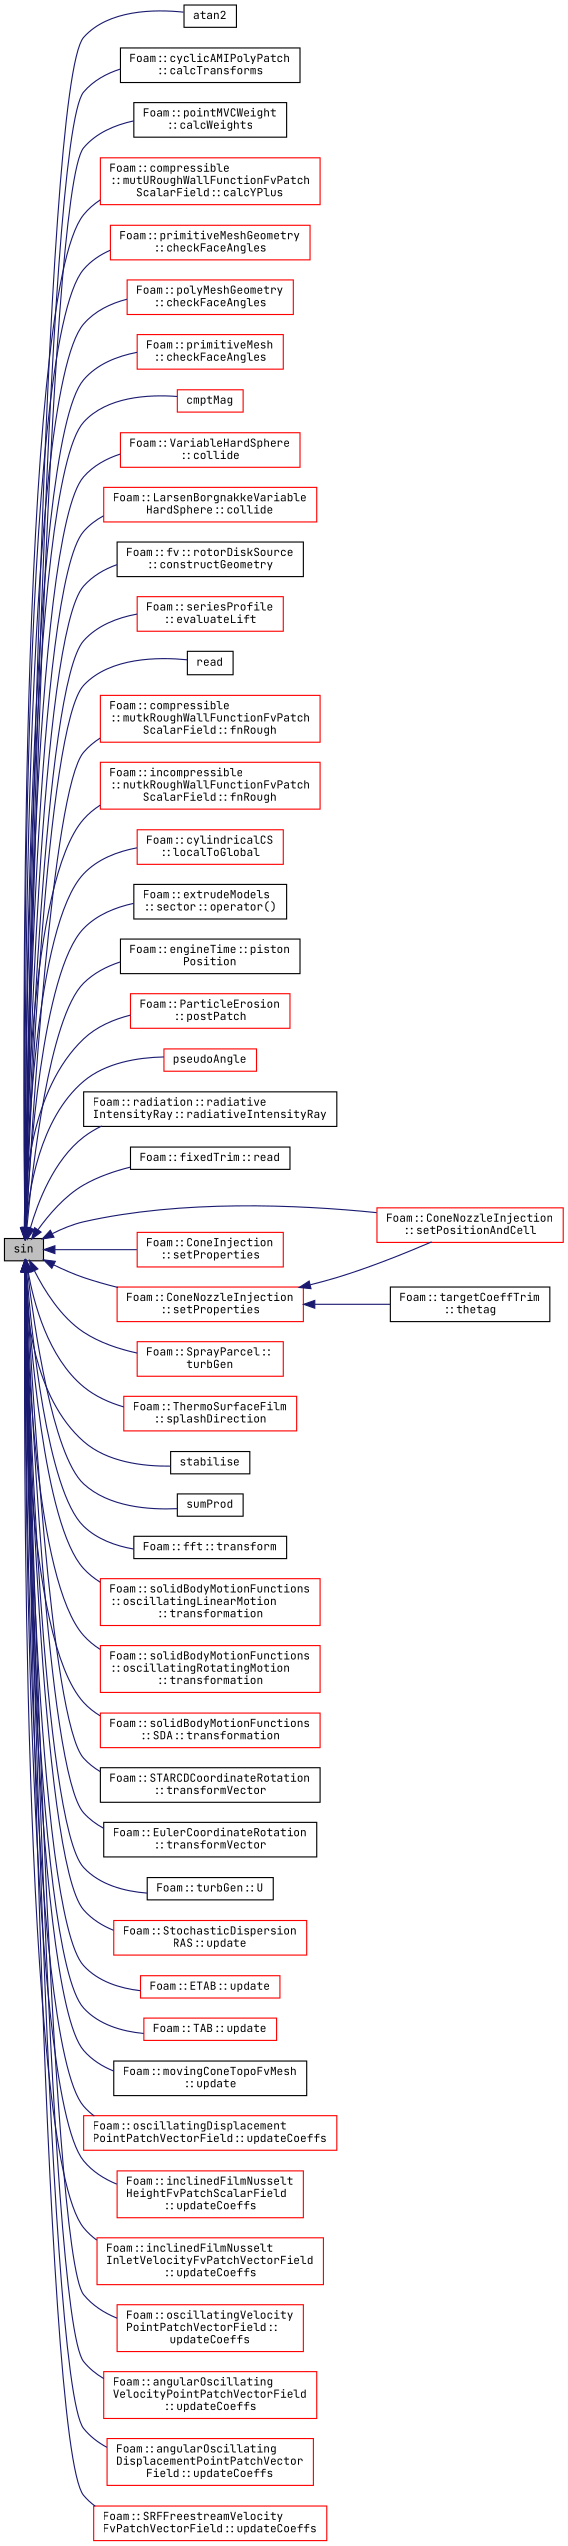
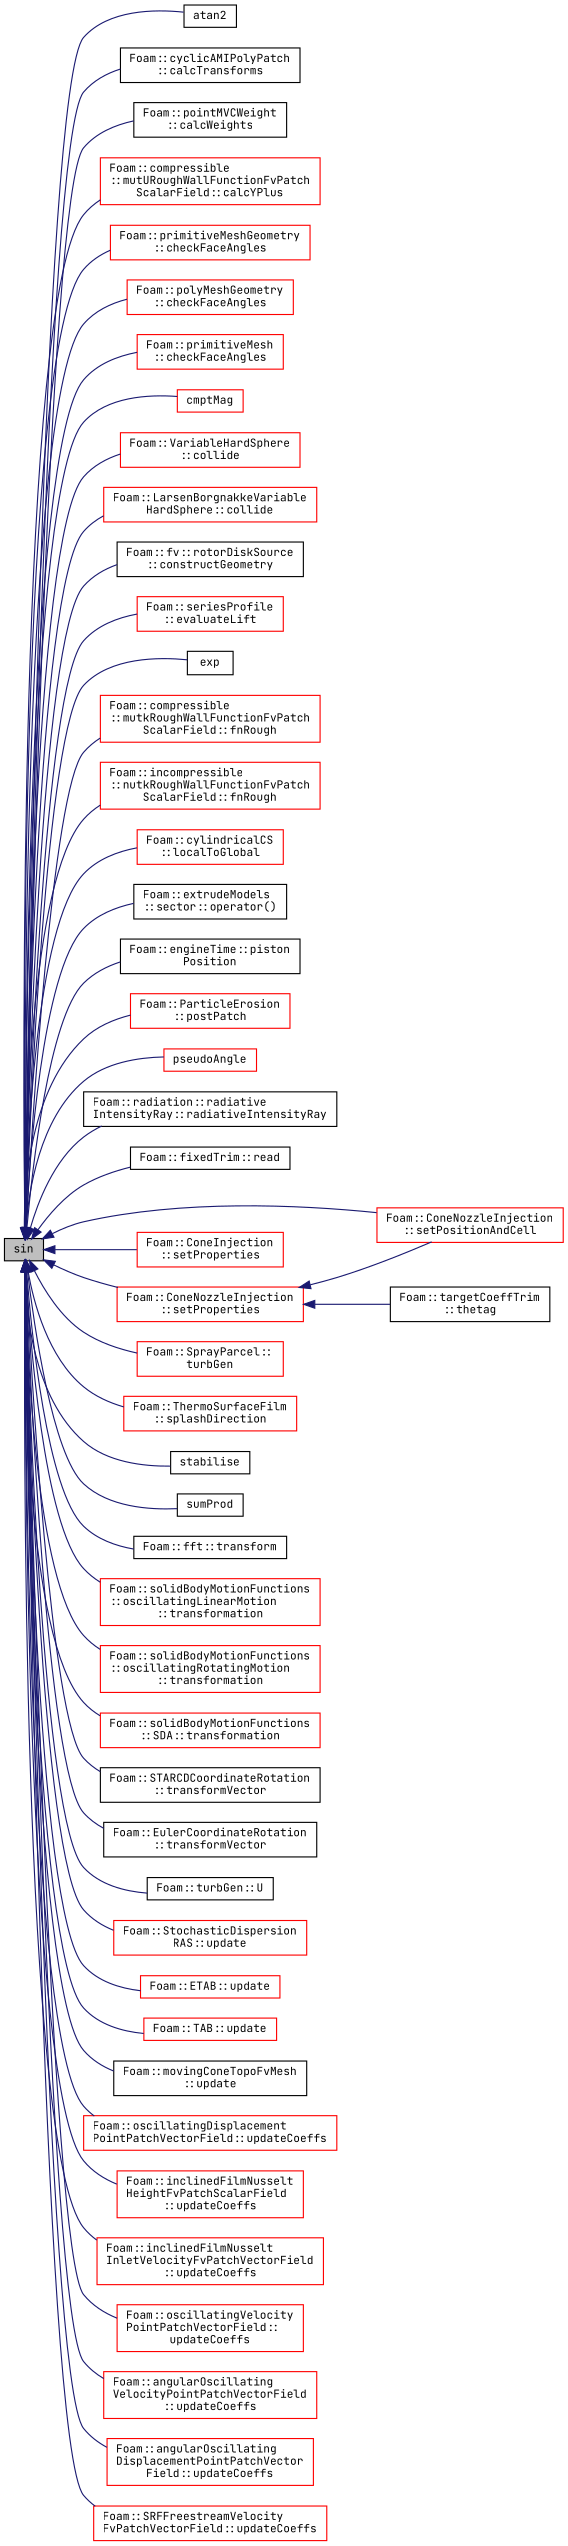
(210, 663) -> (210, 663)
